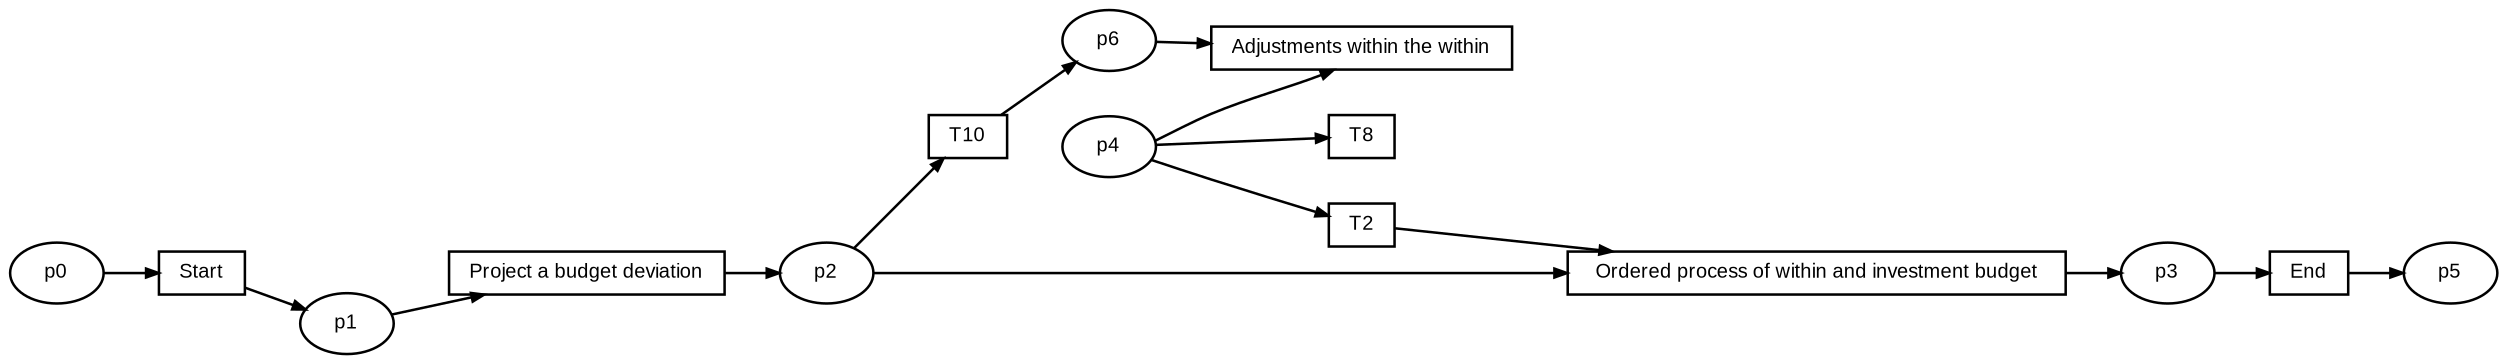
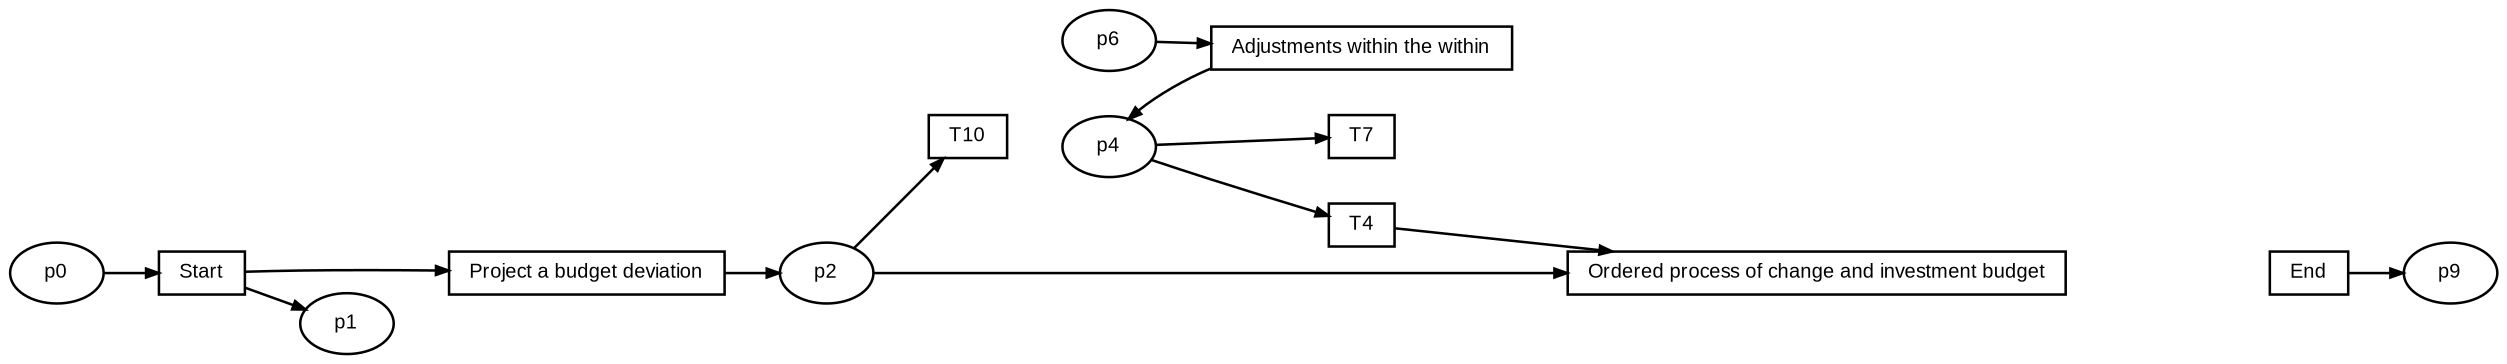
(1033, 92) -> none
(1237, 104) -> (1173, 87)
(1362, 137) -> (1362, 137)
(1362, 225) -> (1362, 225)
(1817, 273) -> (1817, 273)
(2168, 273) -> none
(2451, 273) -> (2451, 273)
(431, 306) -> (340, 270)
